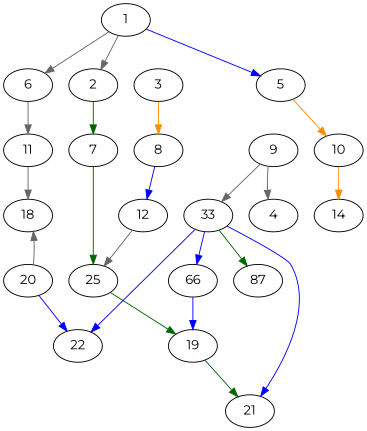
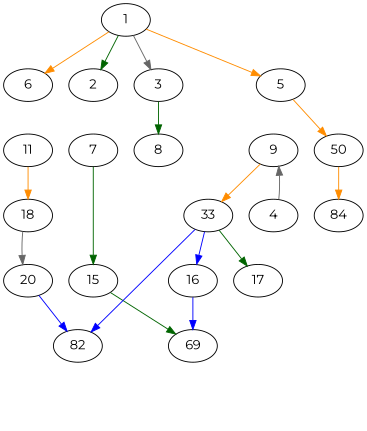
(112, 48) -> (112, 48)
none -> (140, 48)
(81, 50) -> (81, 50)
(199, 51) -> (199, 51)
(28, 113) -> none
(93, 113) -> none
(158, 113) -> (158, 113)
(339, 150) -> (339, 150)
(28, 178) -> (28, 178)
(267, 178) -> (280, 187)
(244, 180) -> (244, 180)
(143, 216) -> none
(339, 216) -> (339, 216)
(34, 253) -> (22, 243)
(93, 281) -> (93, 281)
(193, 281) -> (193, 281)
(258, 281) -> (258, 281)
(78, 346) -> (78, 346)
(193, 346) -> (193, 346)
(250, 411) -> none
